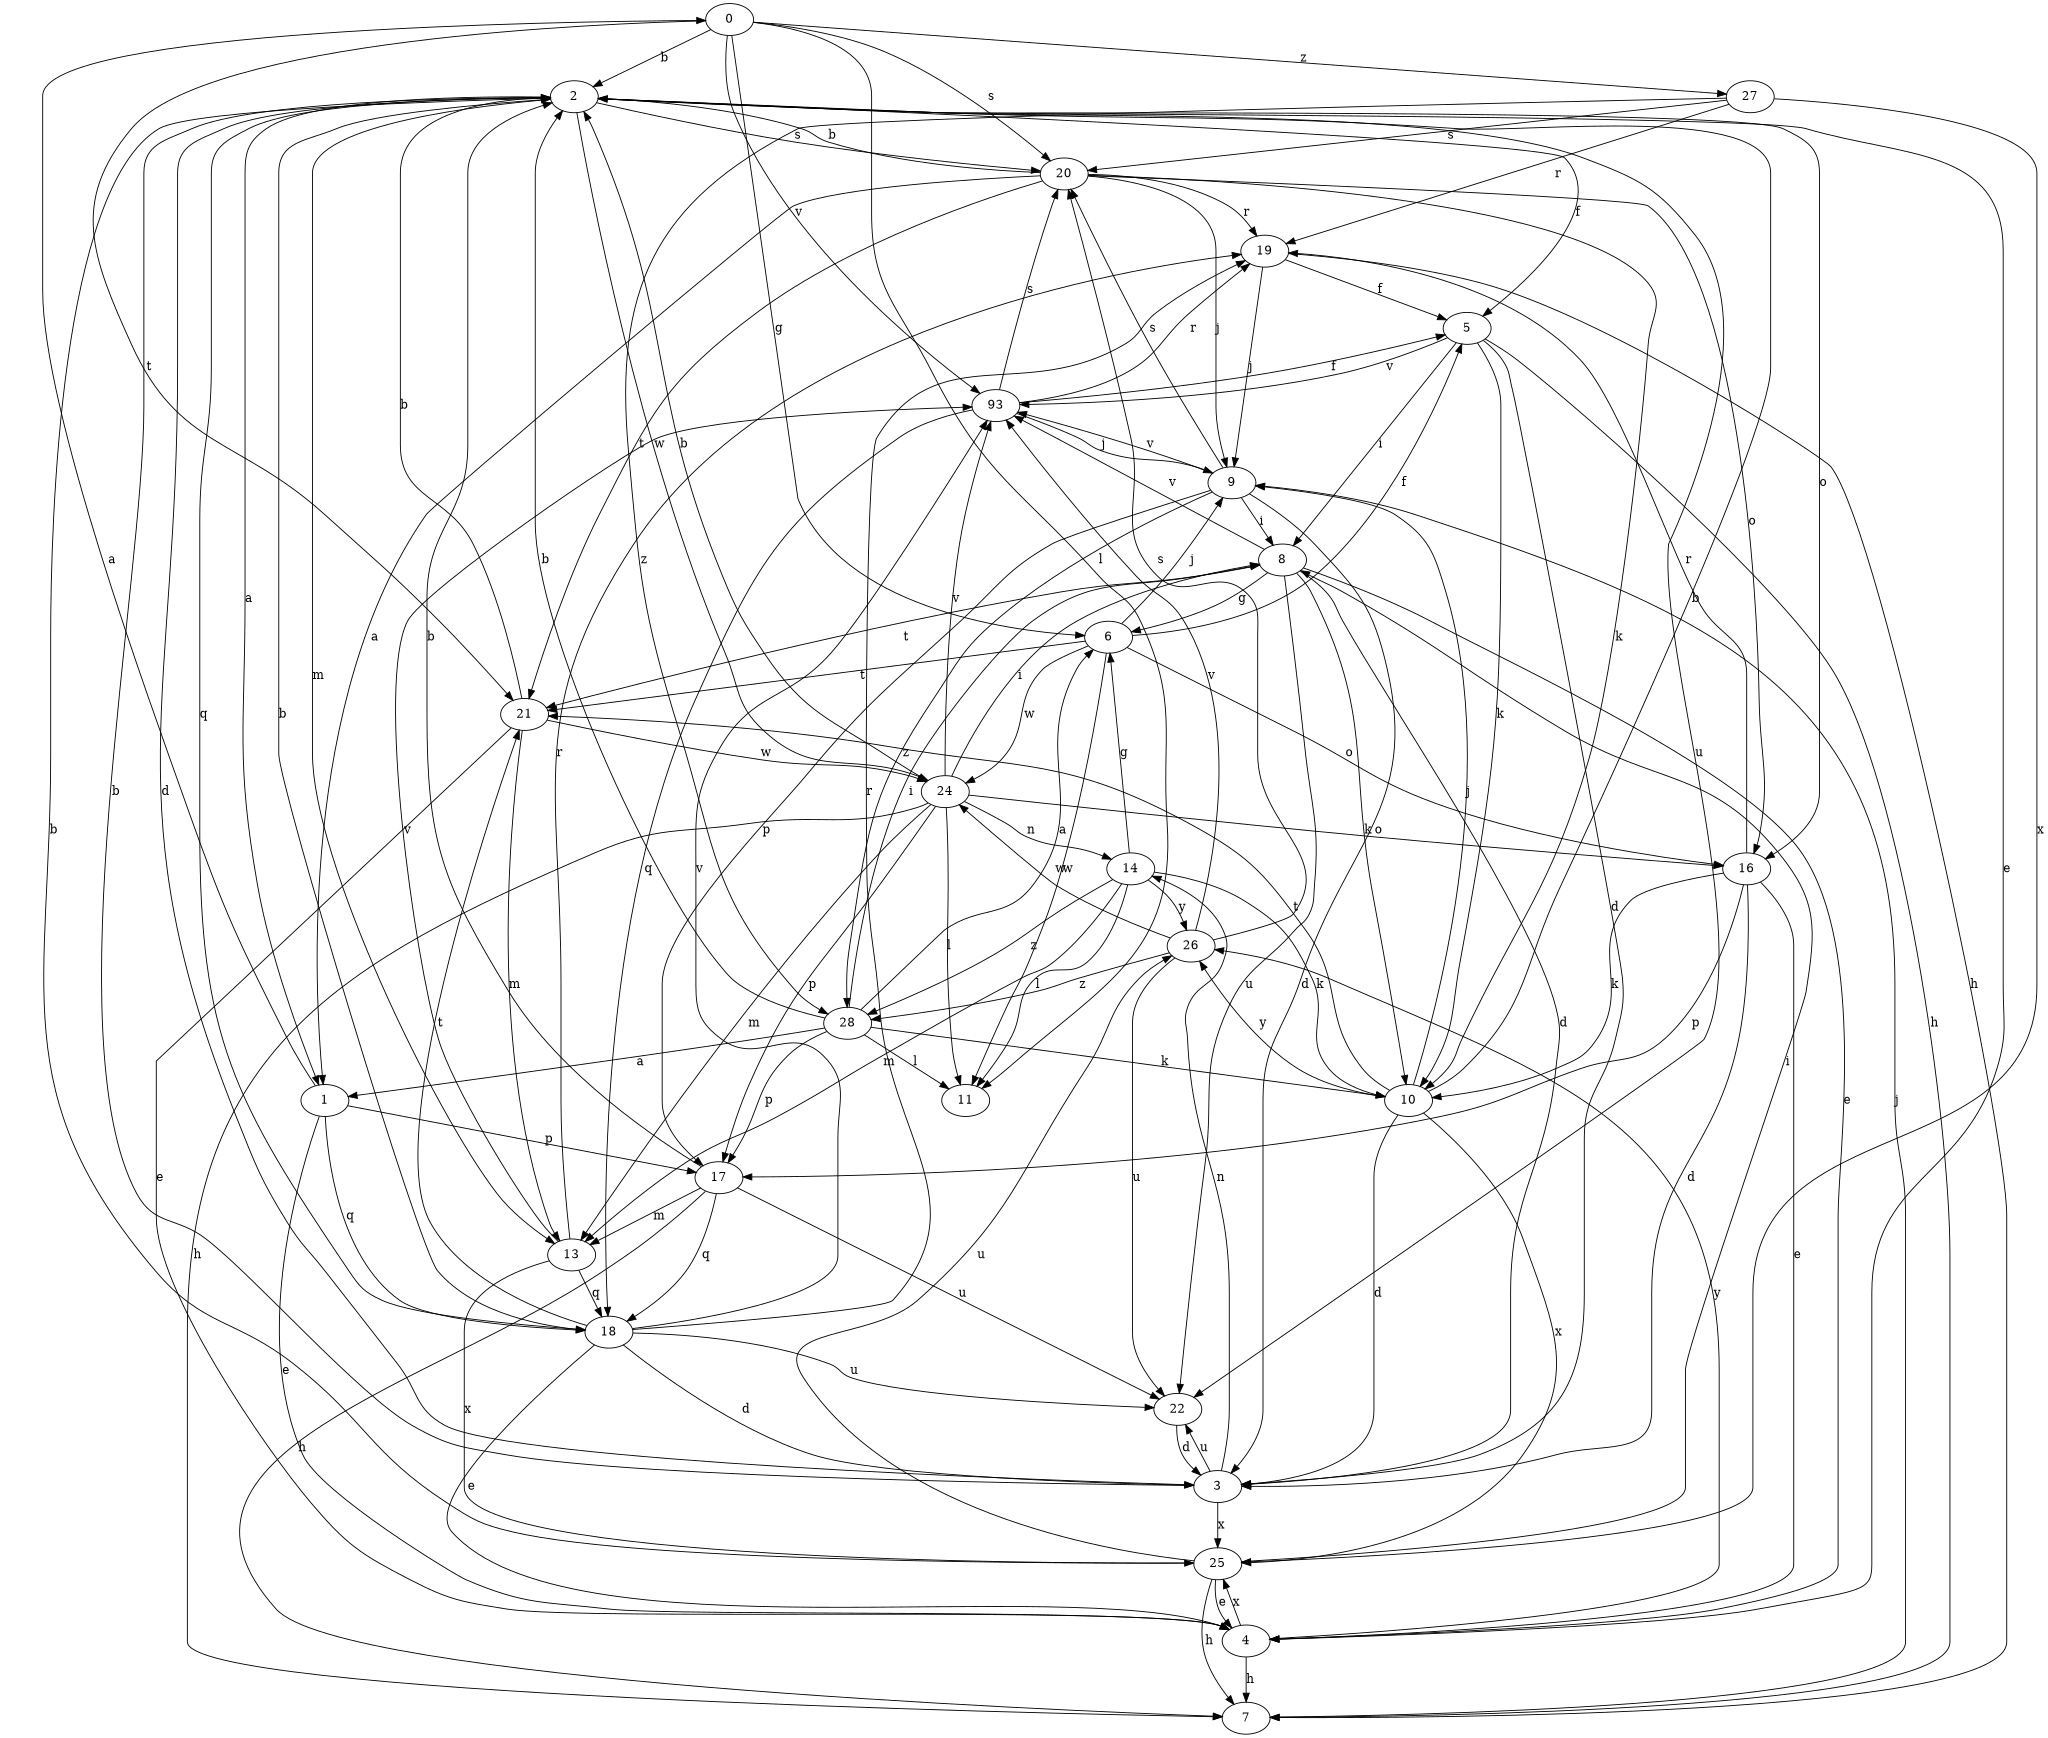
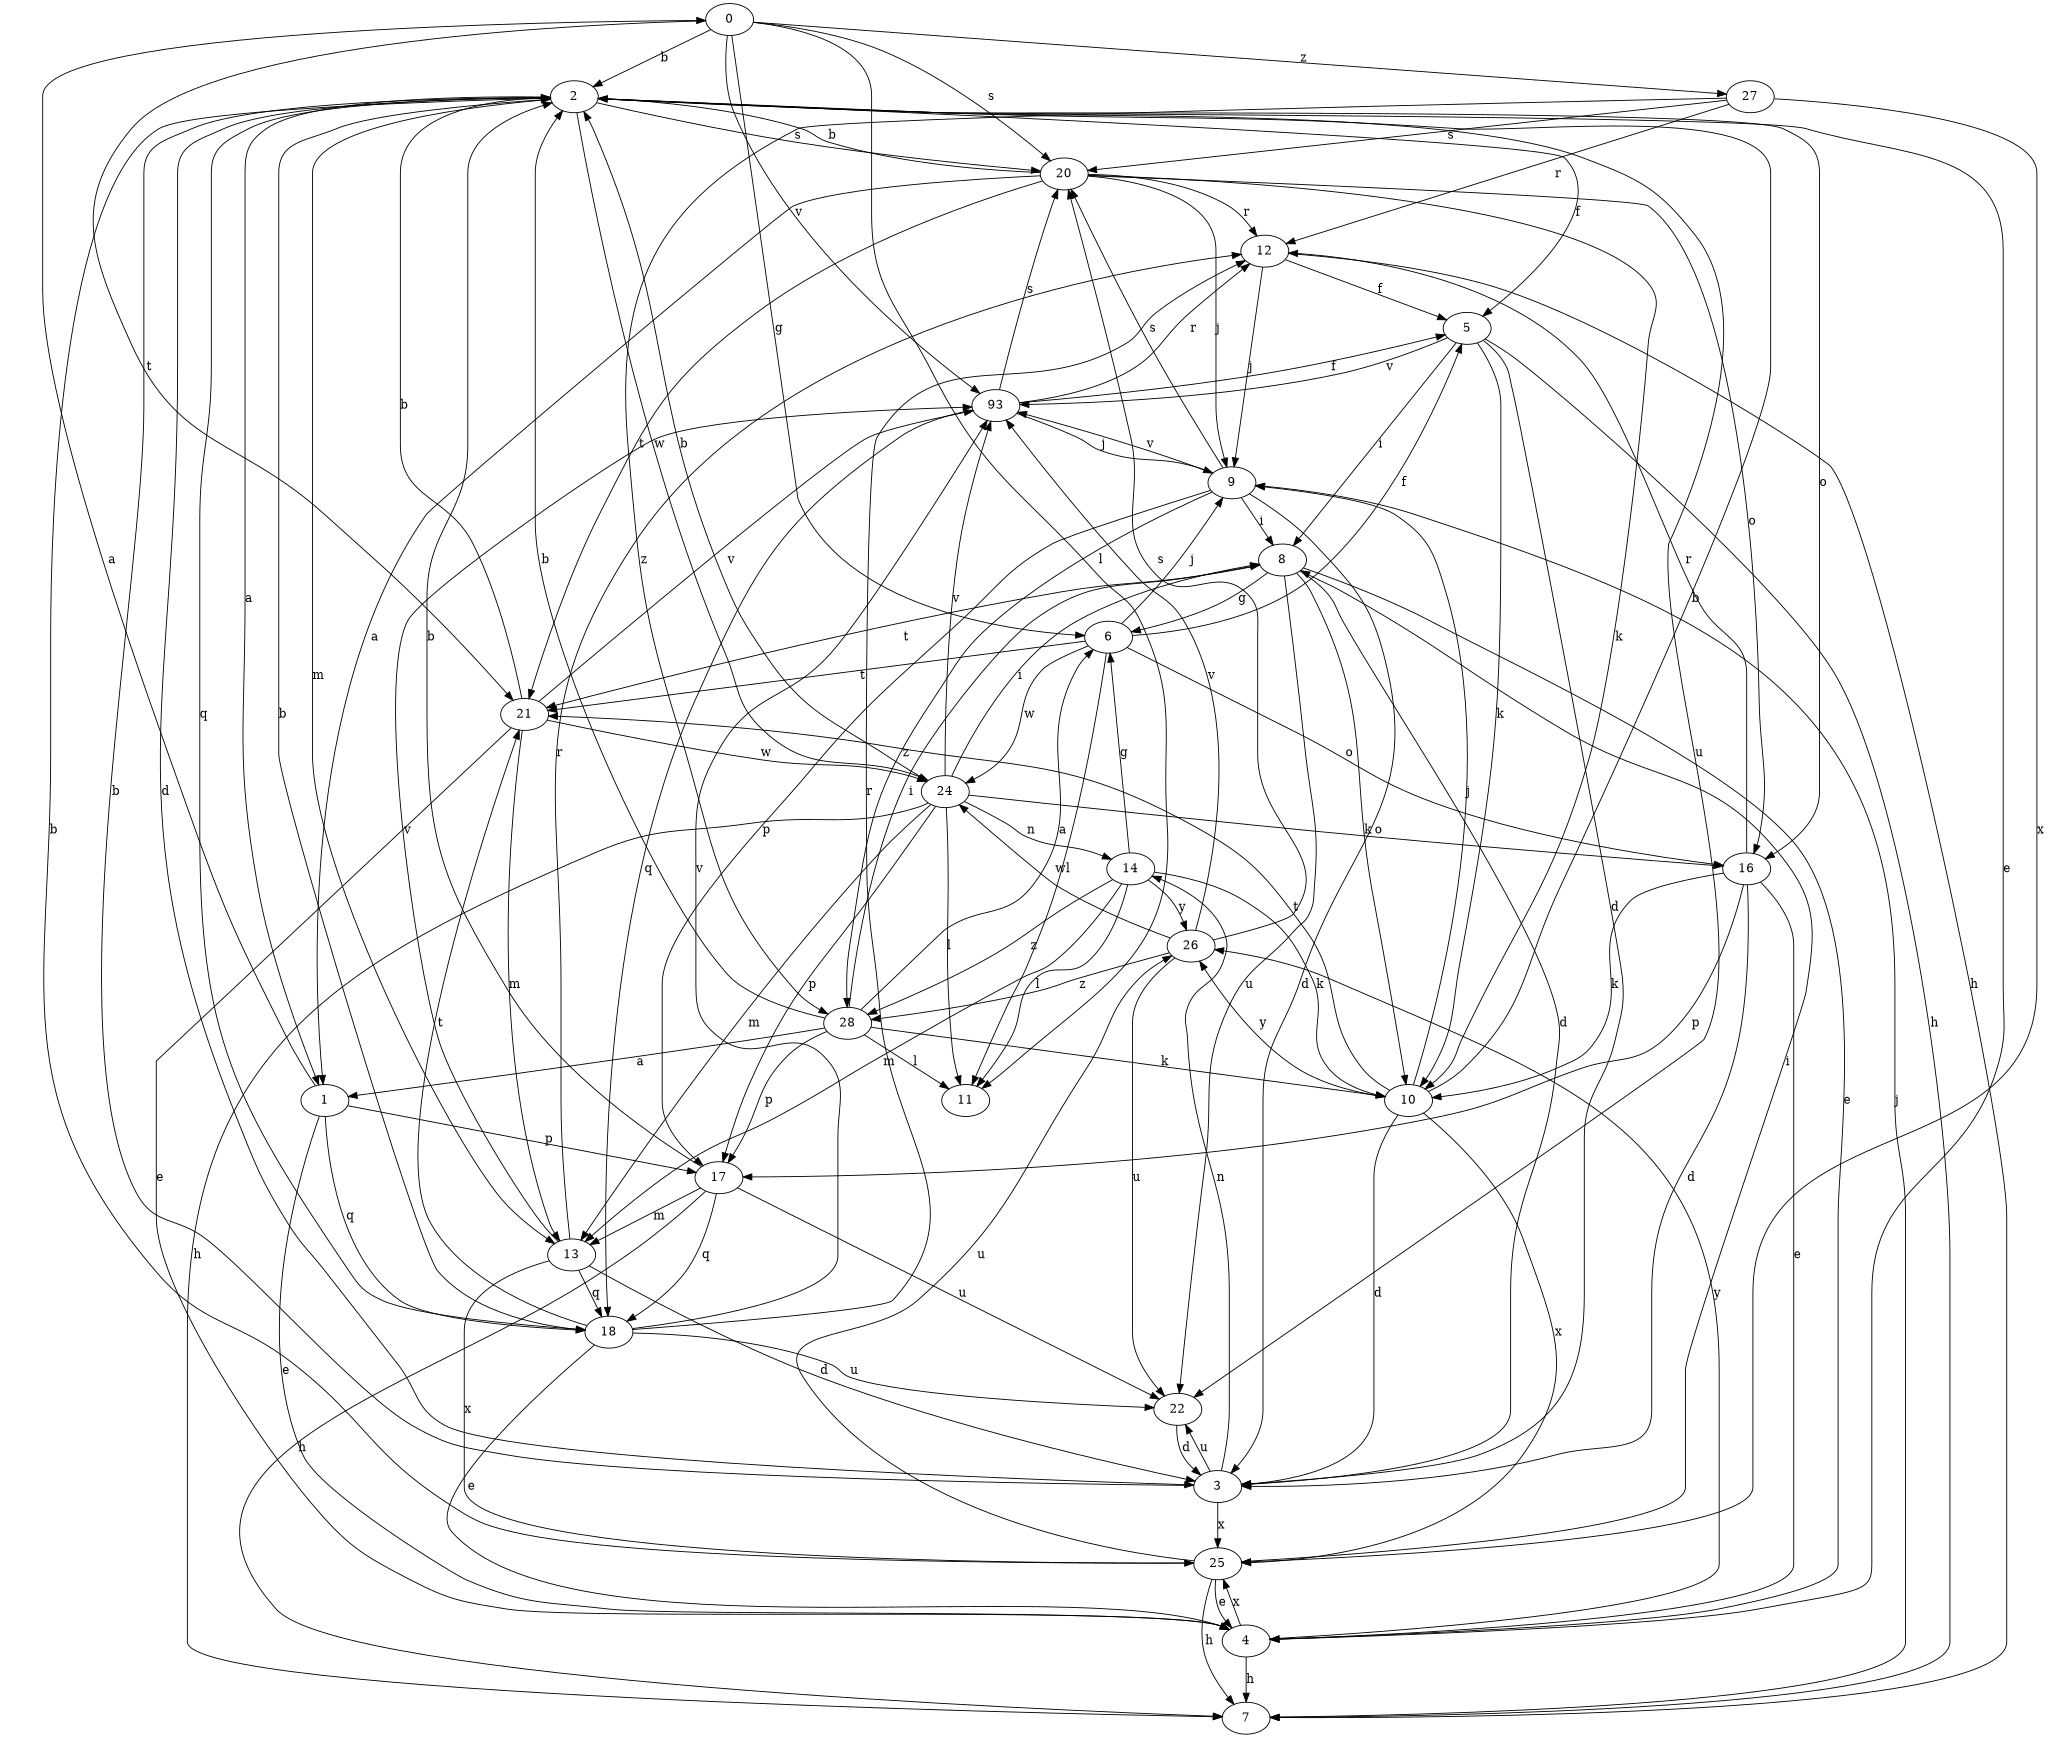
(1265, 251) -> (1265, 251)
(1143, 485) -> (740, 535)
(1068, 869) -> (1068, 869)
(859, 1464) -> (878, 1398)
